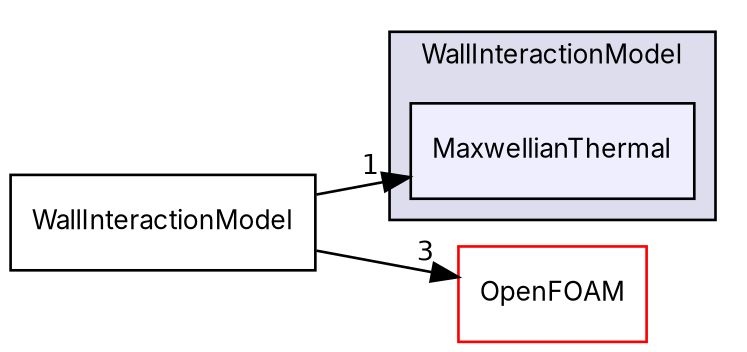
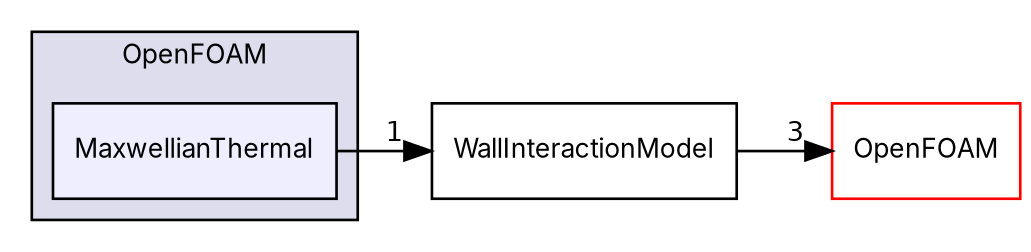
(553, 57) -> (195, 57)
(350, 188) -> (374, 151)
